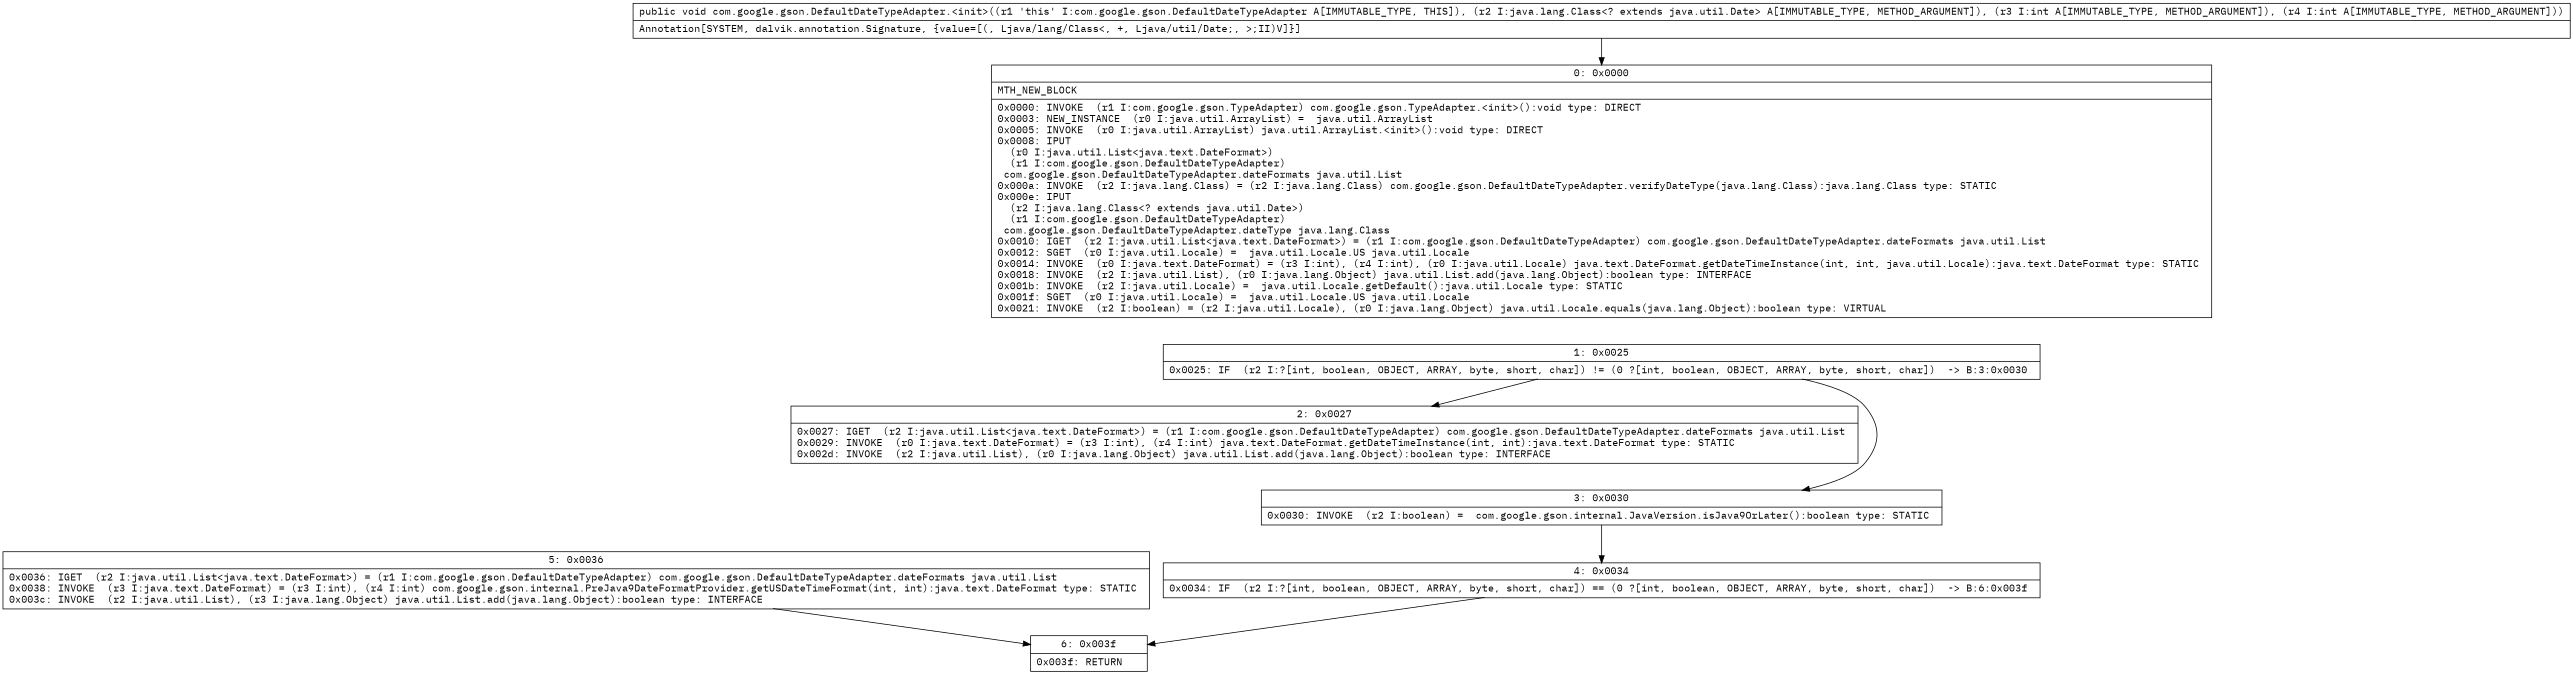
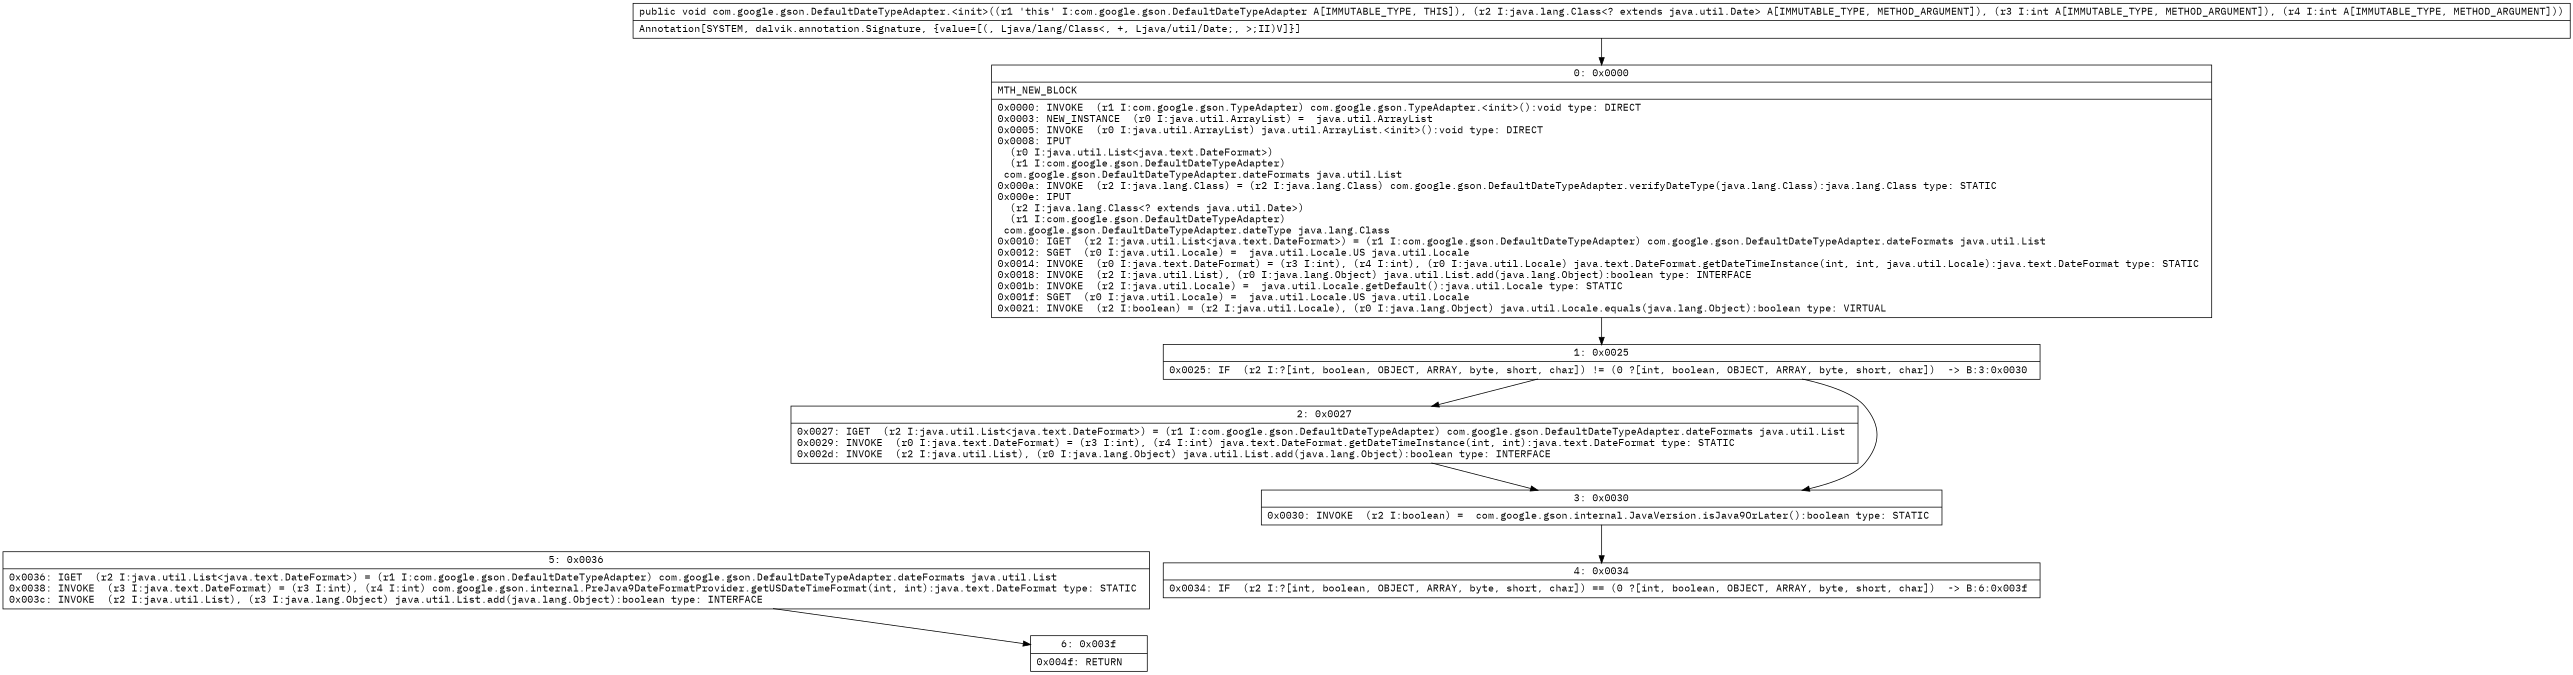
none -> (1602, 327)
none -> (1481, 476)
(1320, 620) -> none
(1089, 662) -> (1089, 662)
